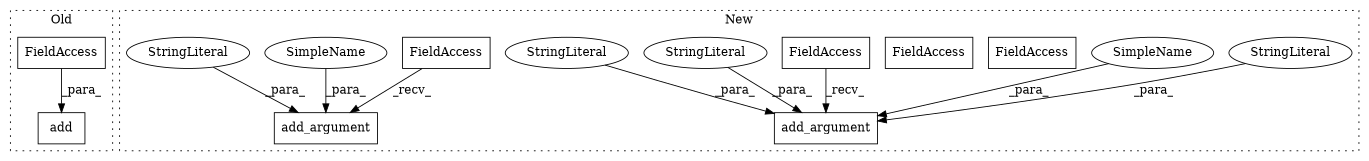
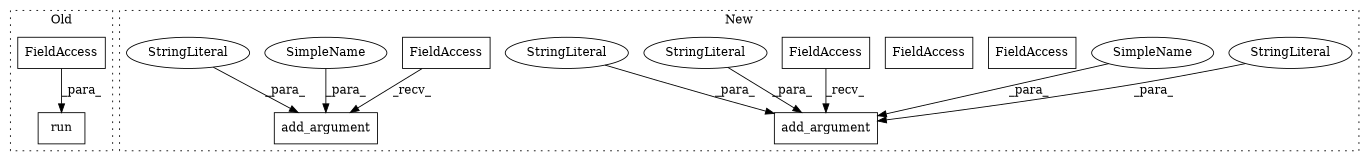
(62, 128) -> (62, 128)
